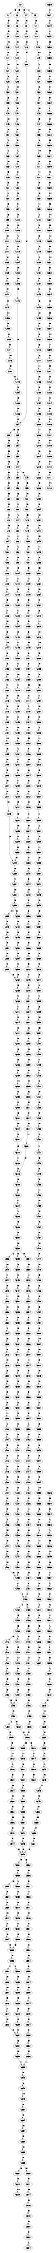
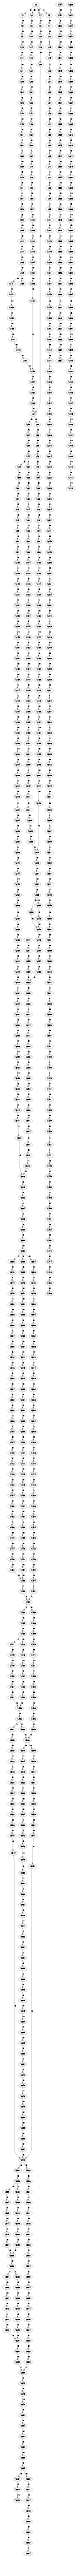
(7, 289) -> (17, 278)
(7, 932) -> (39, 924)
(39, 1302) -> none
none -> (23, 1787)
